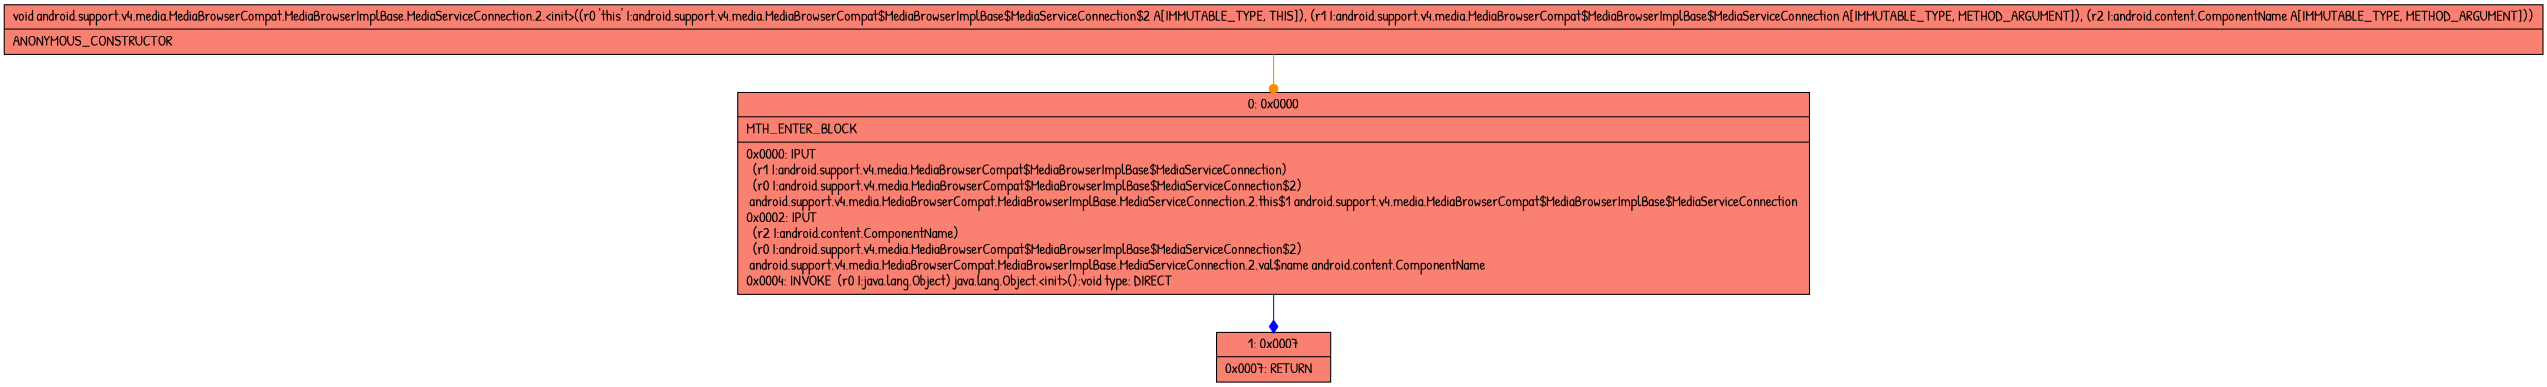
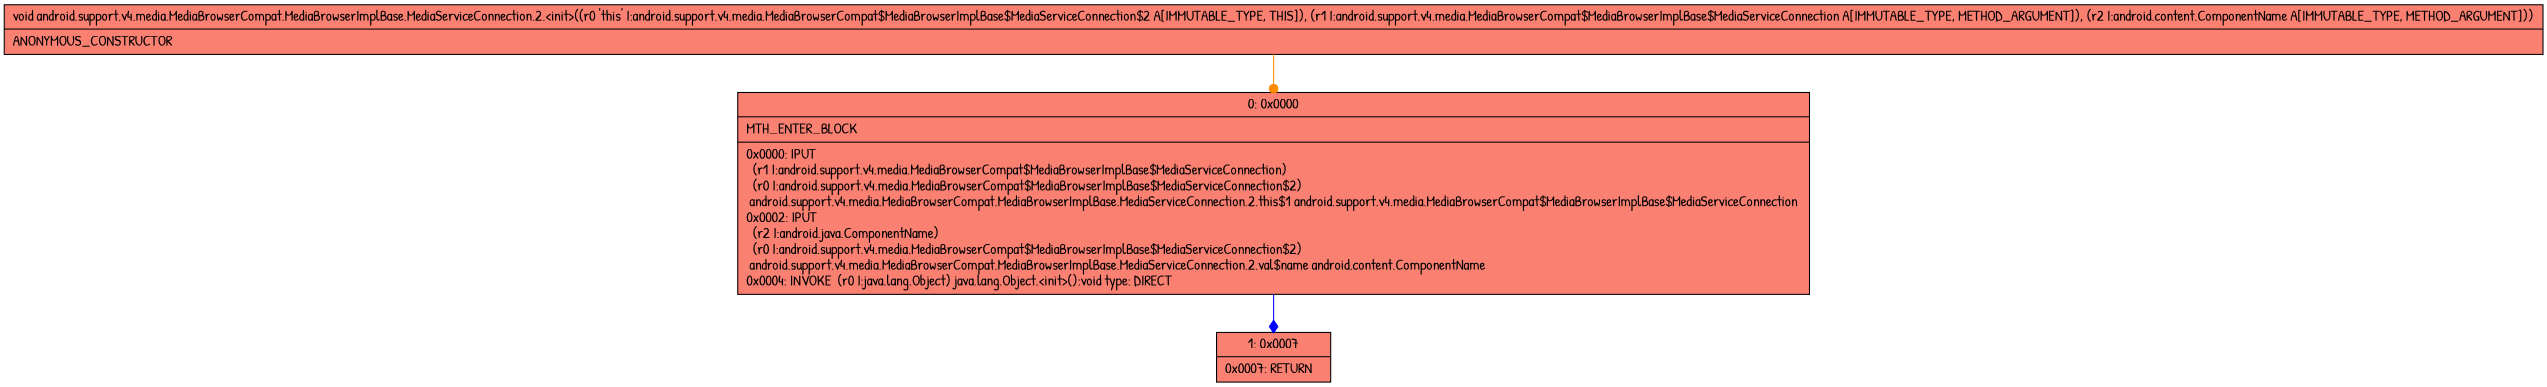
(853, 234) -> (843, 234)
